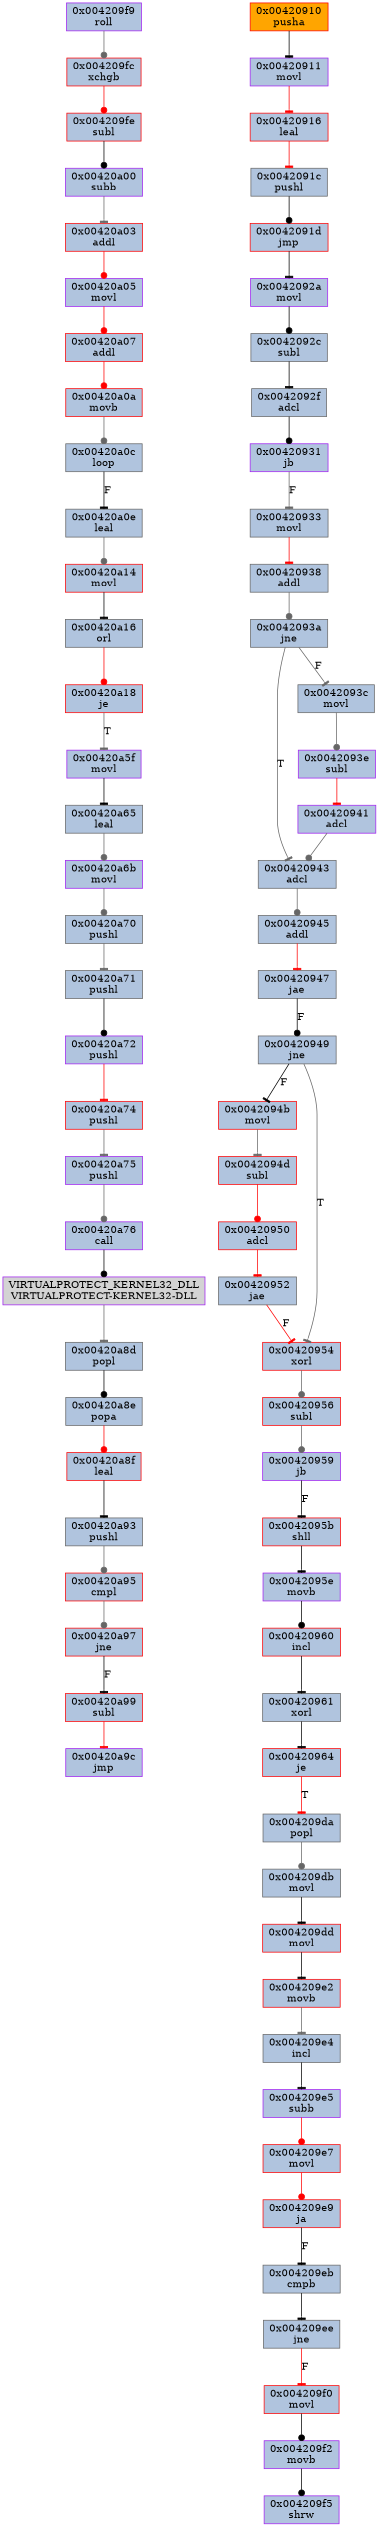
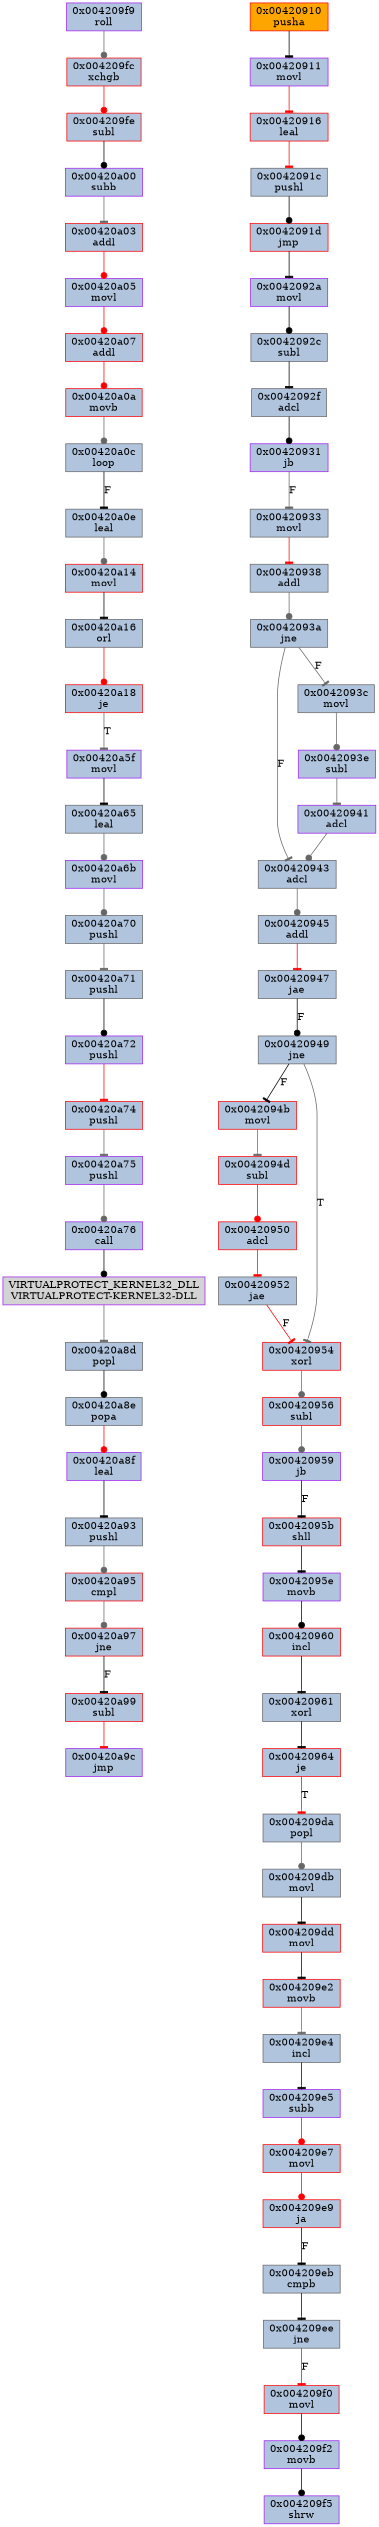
(281, 764) -> (281, 764)
(337, 790) -> (337, 790)
(104, 1467) -> (104, 1467)
